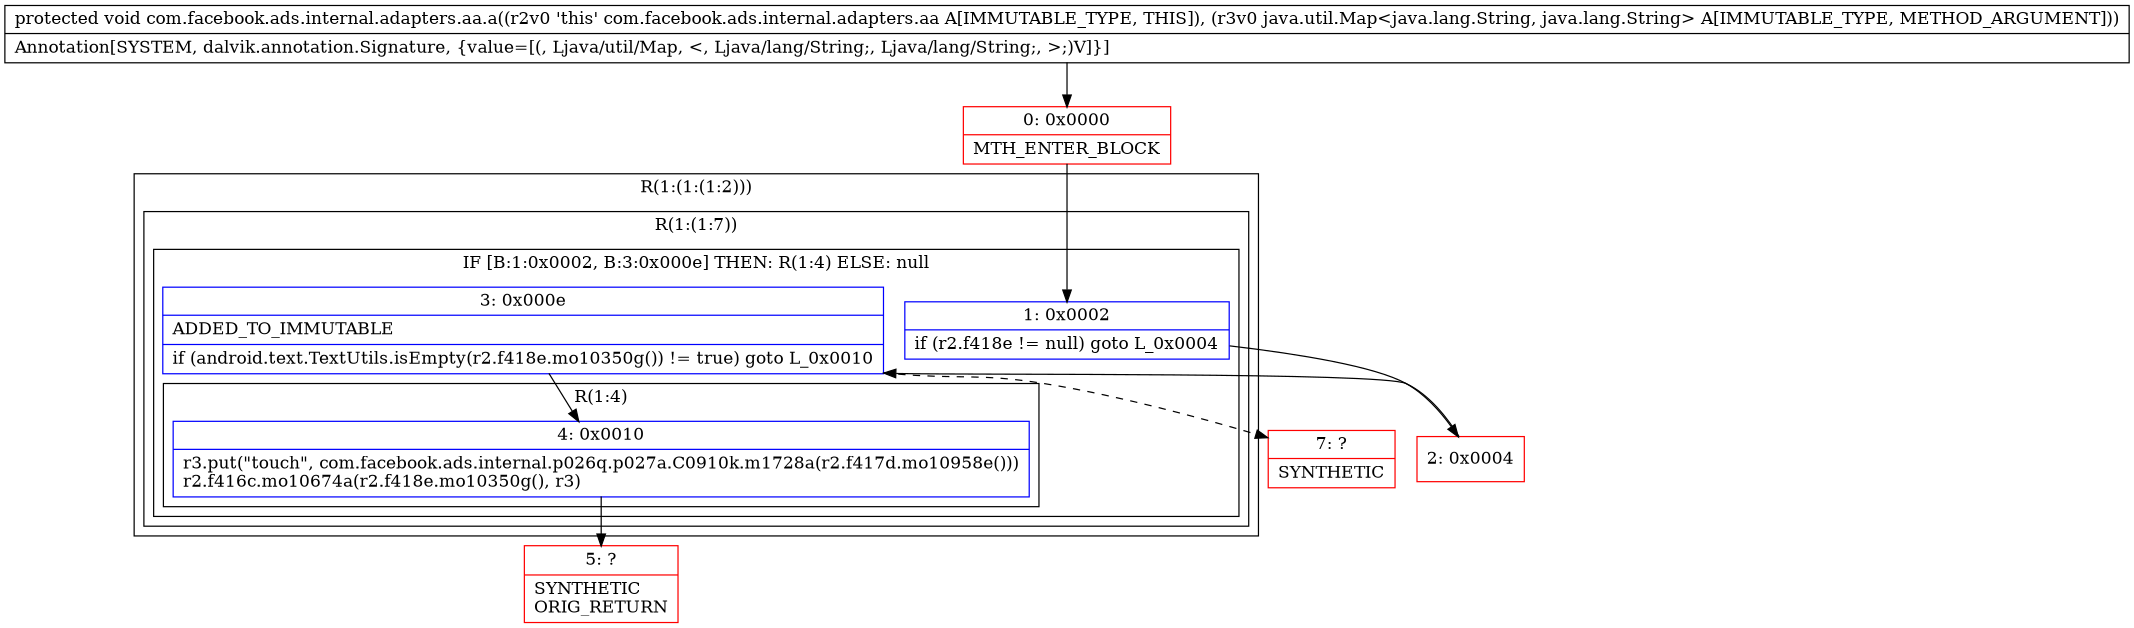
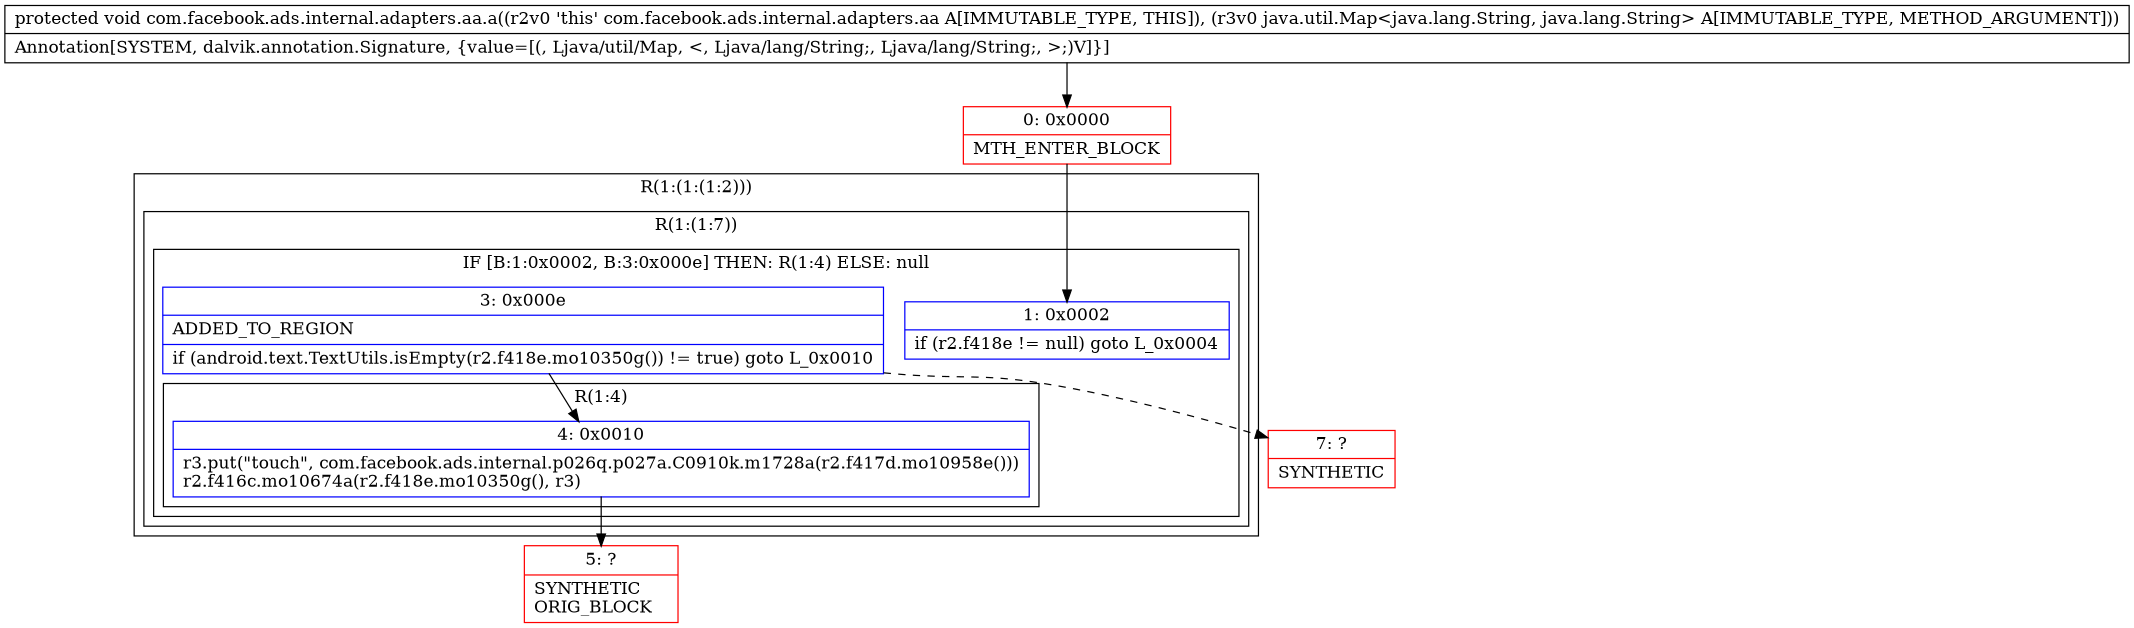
(284, 329) -> (263, 329)
(1471, 459) -> none
(601, 607) -> (593, 607)
